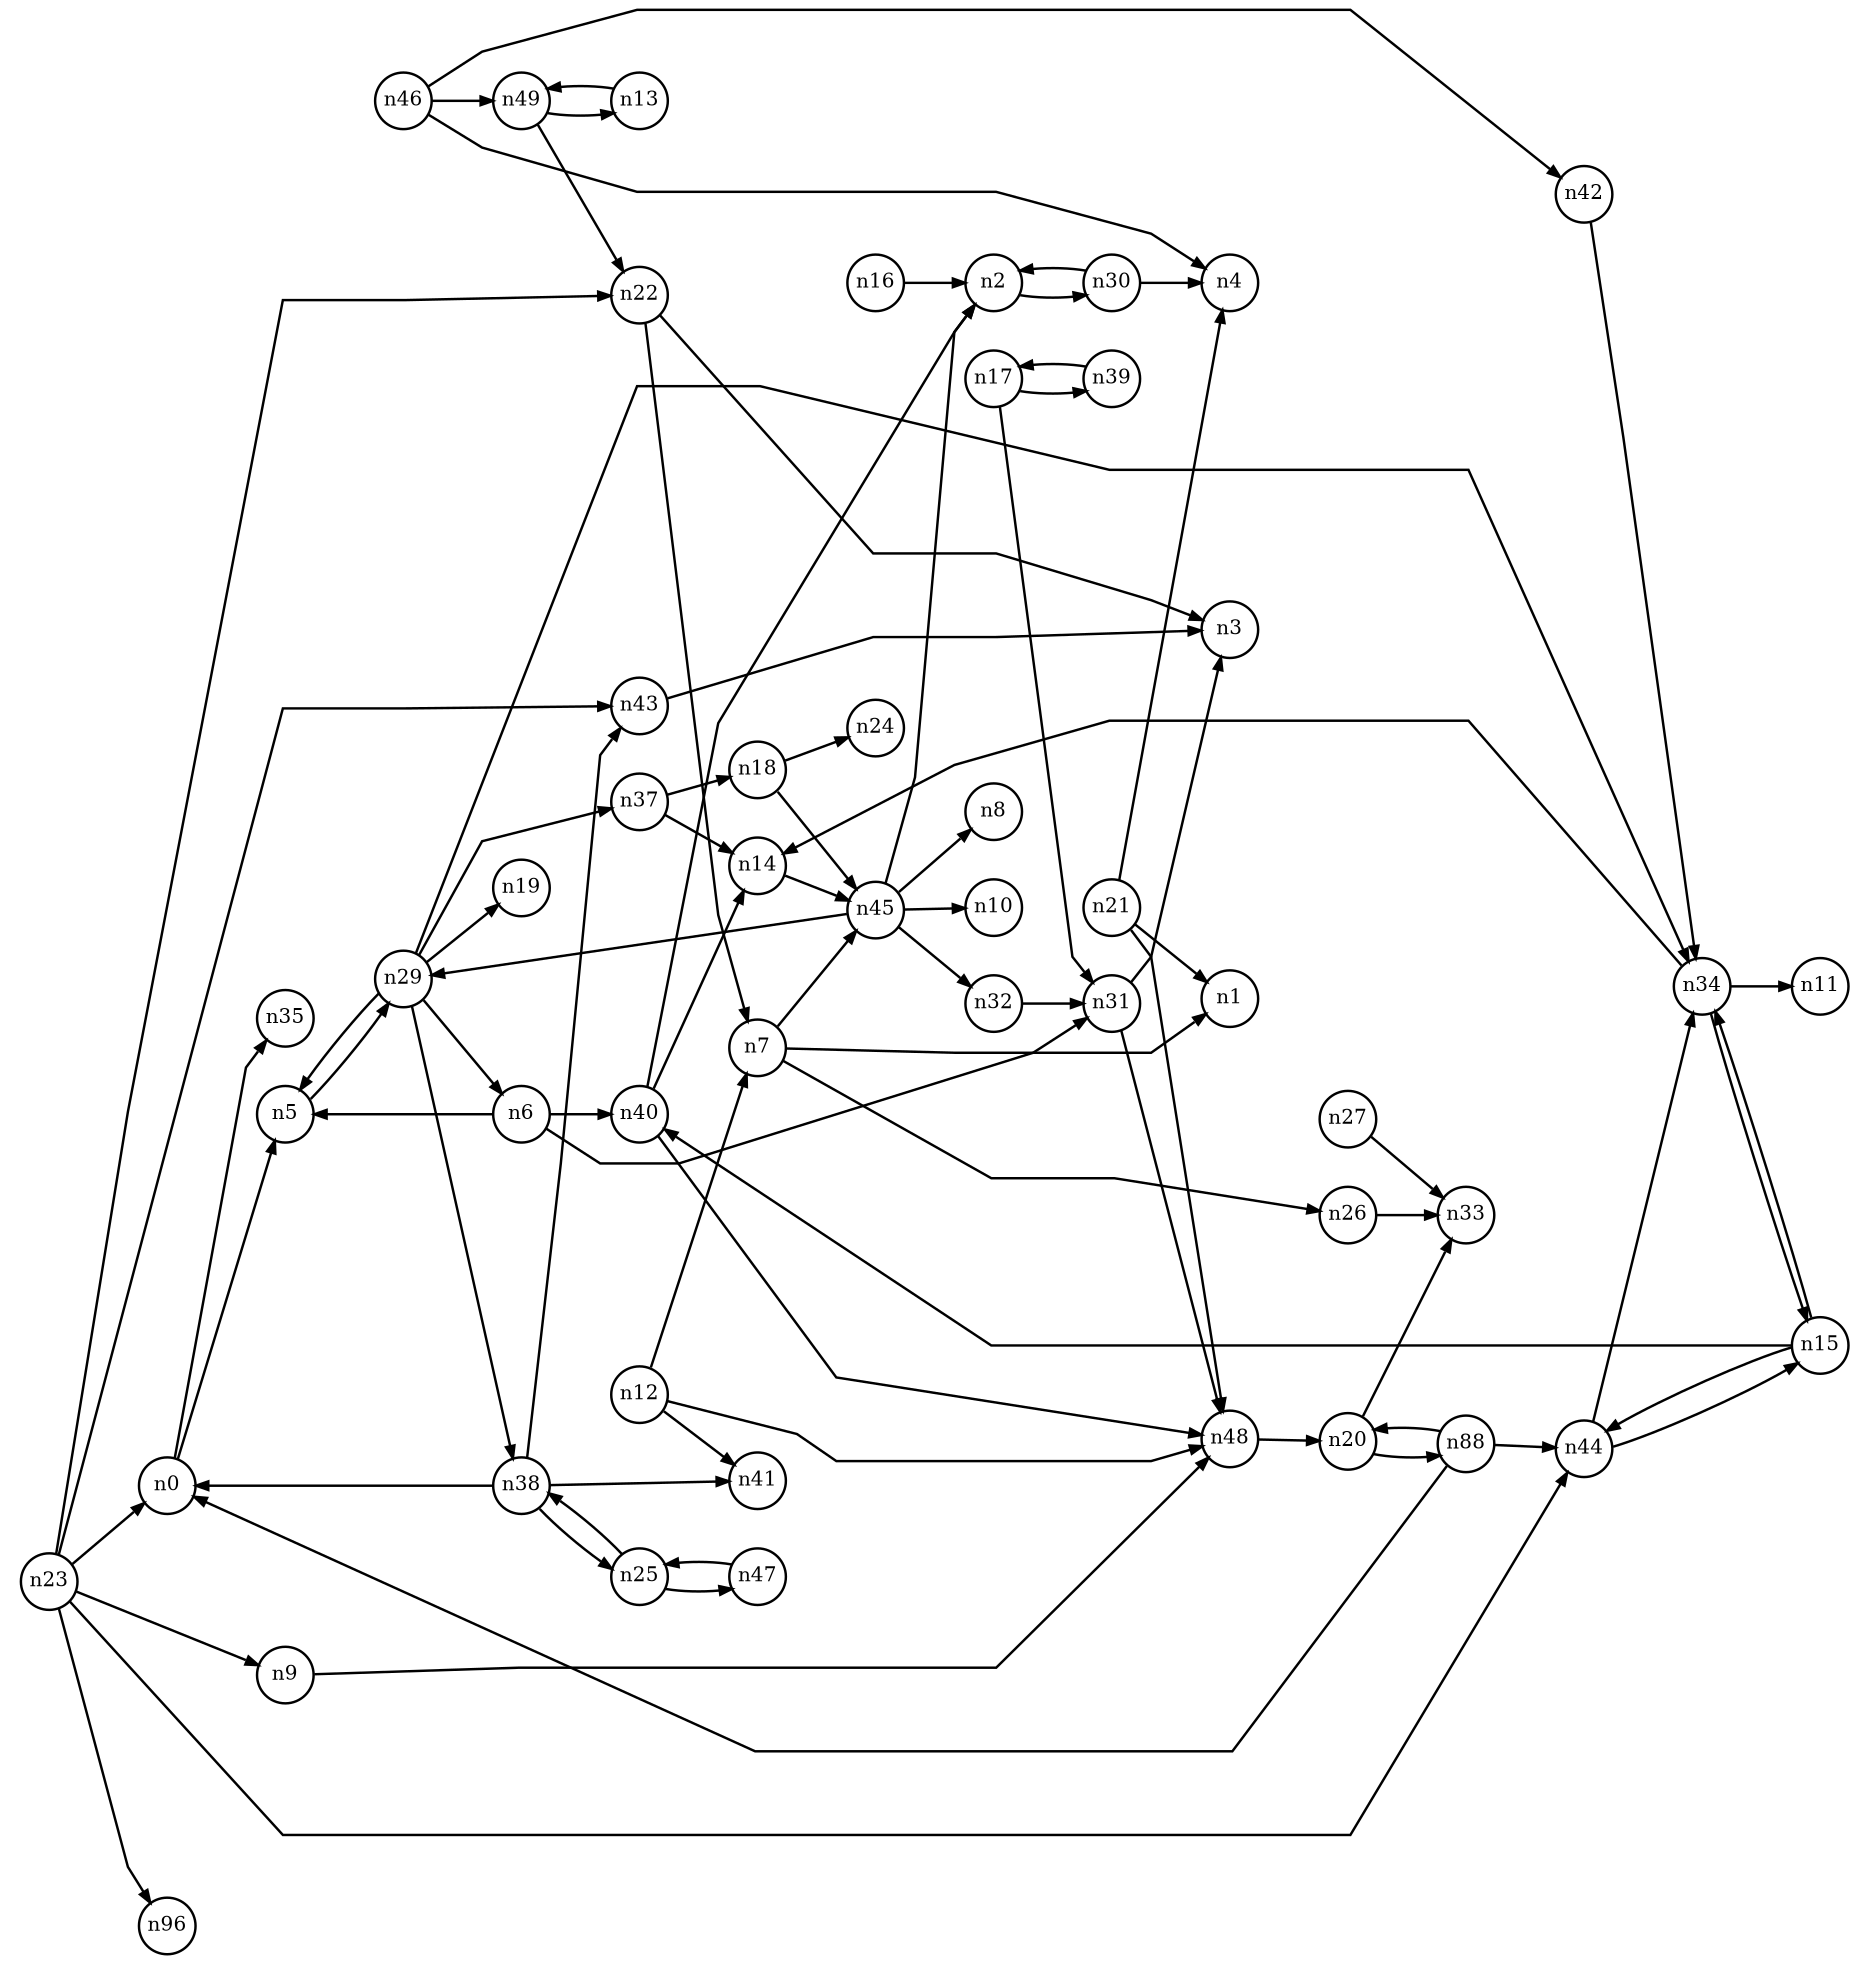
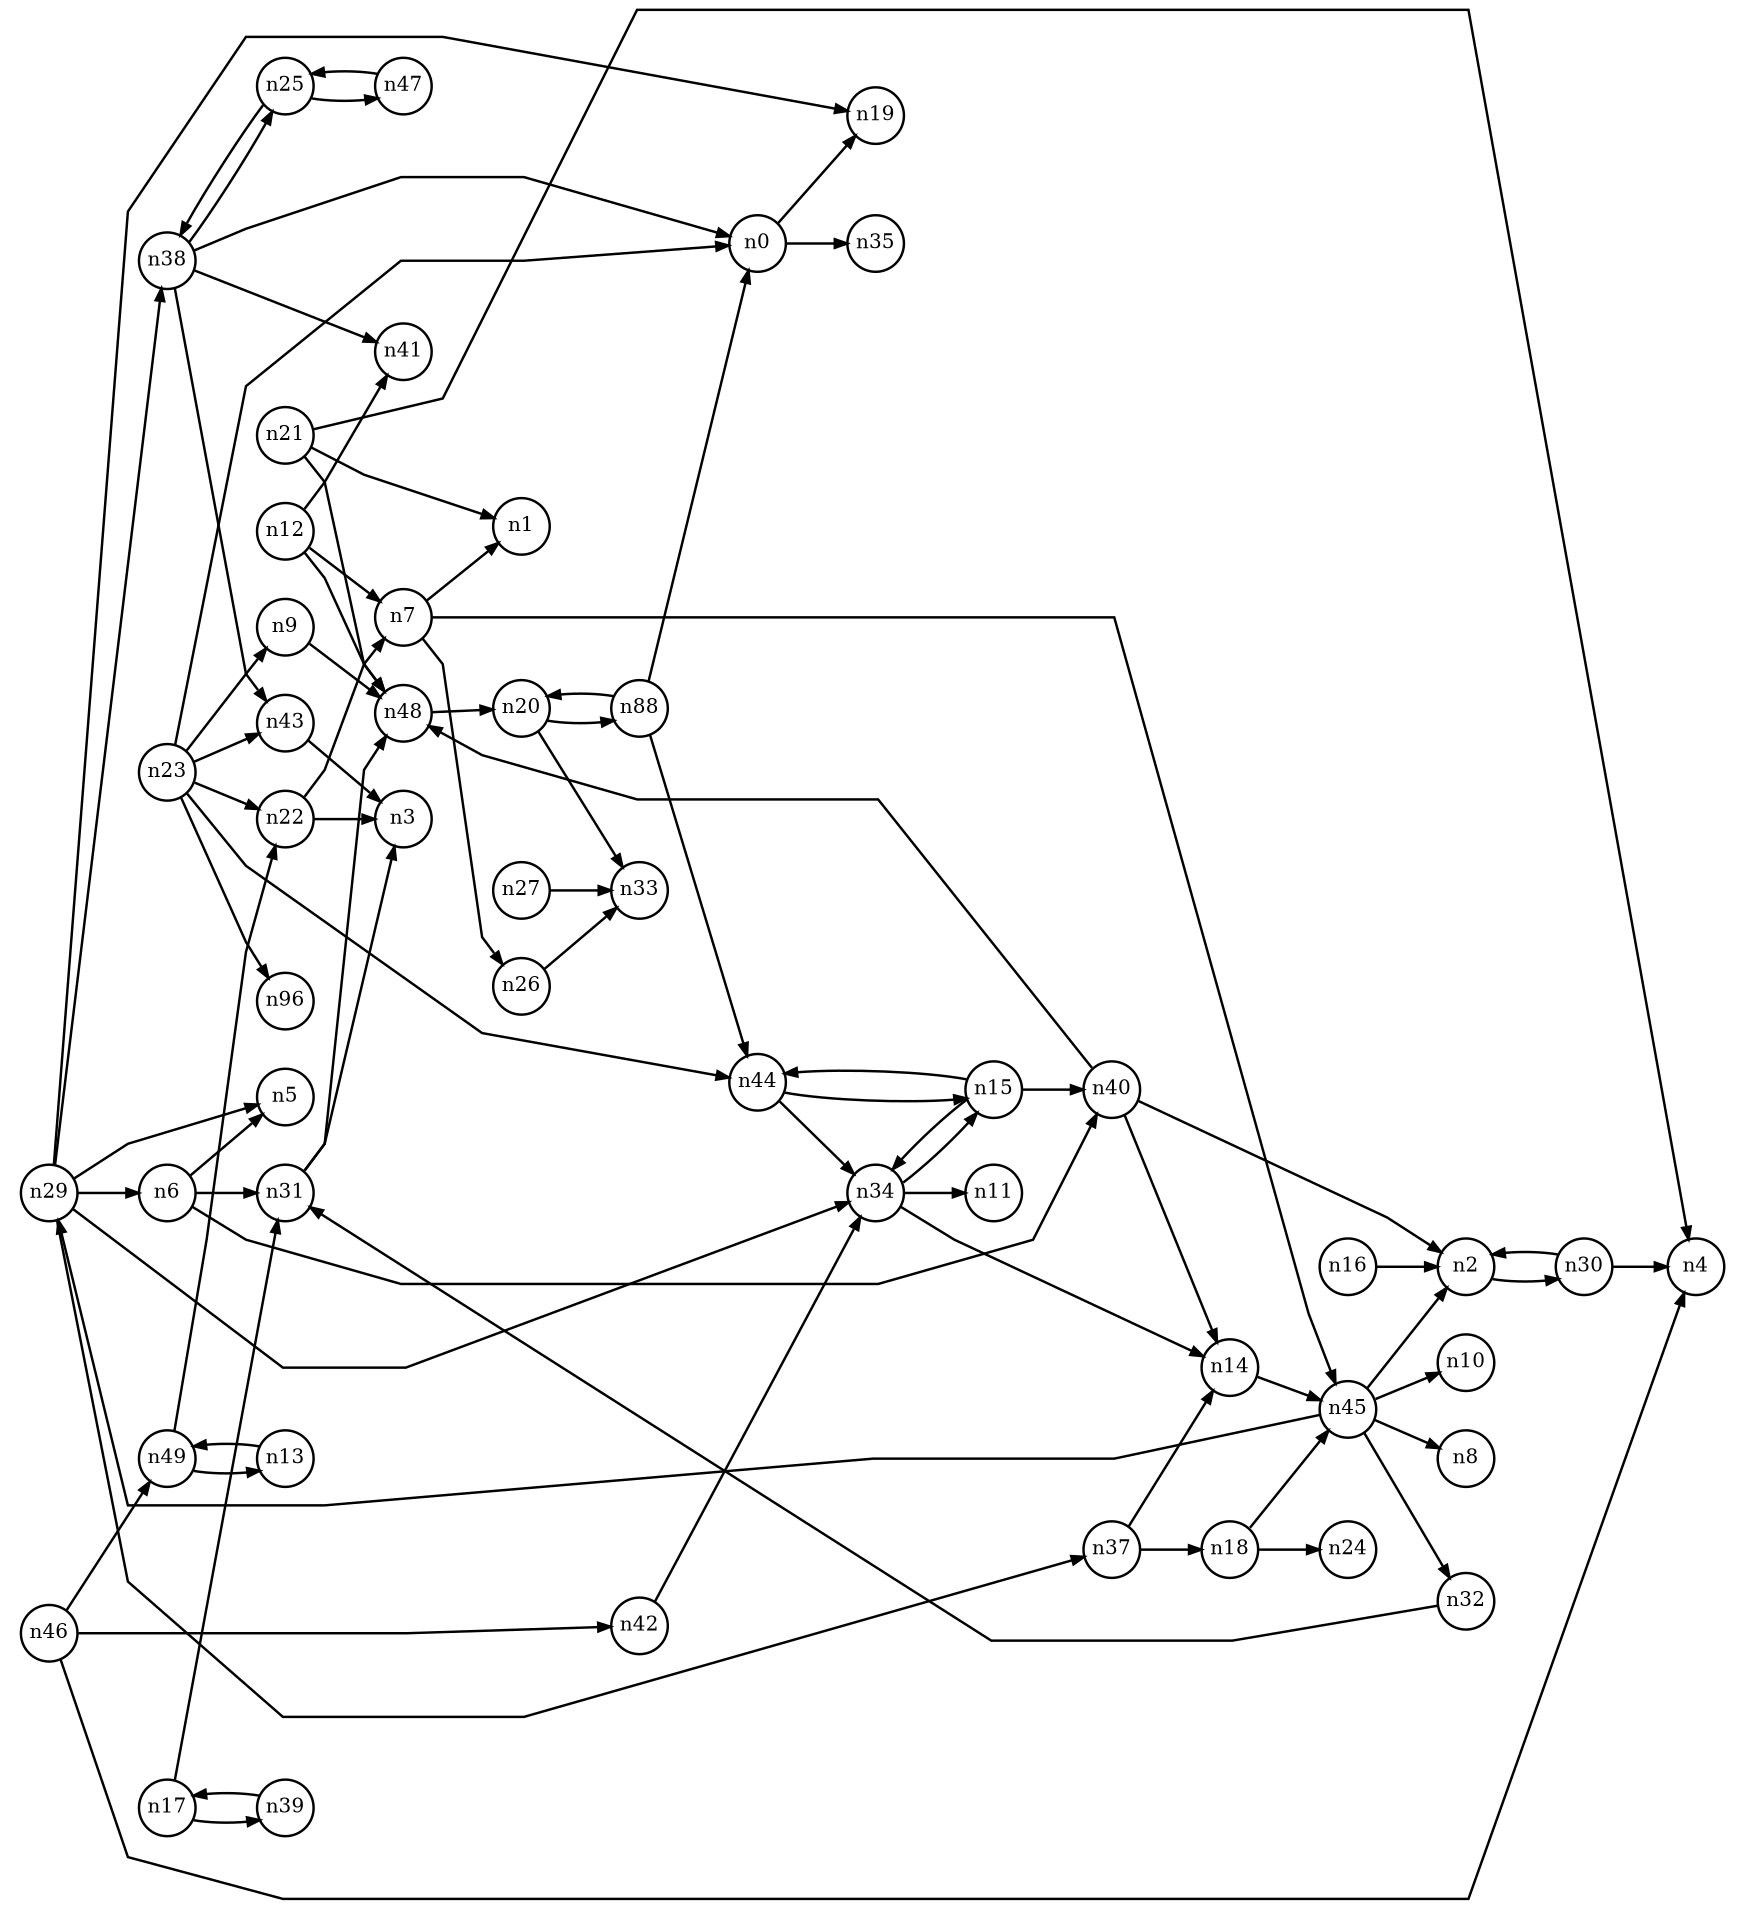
(347, 1058) -> none
(224, 1306) -> (812, 185)
